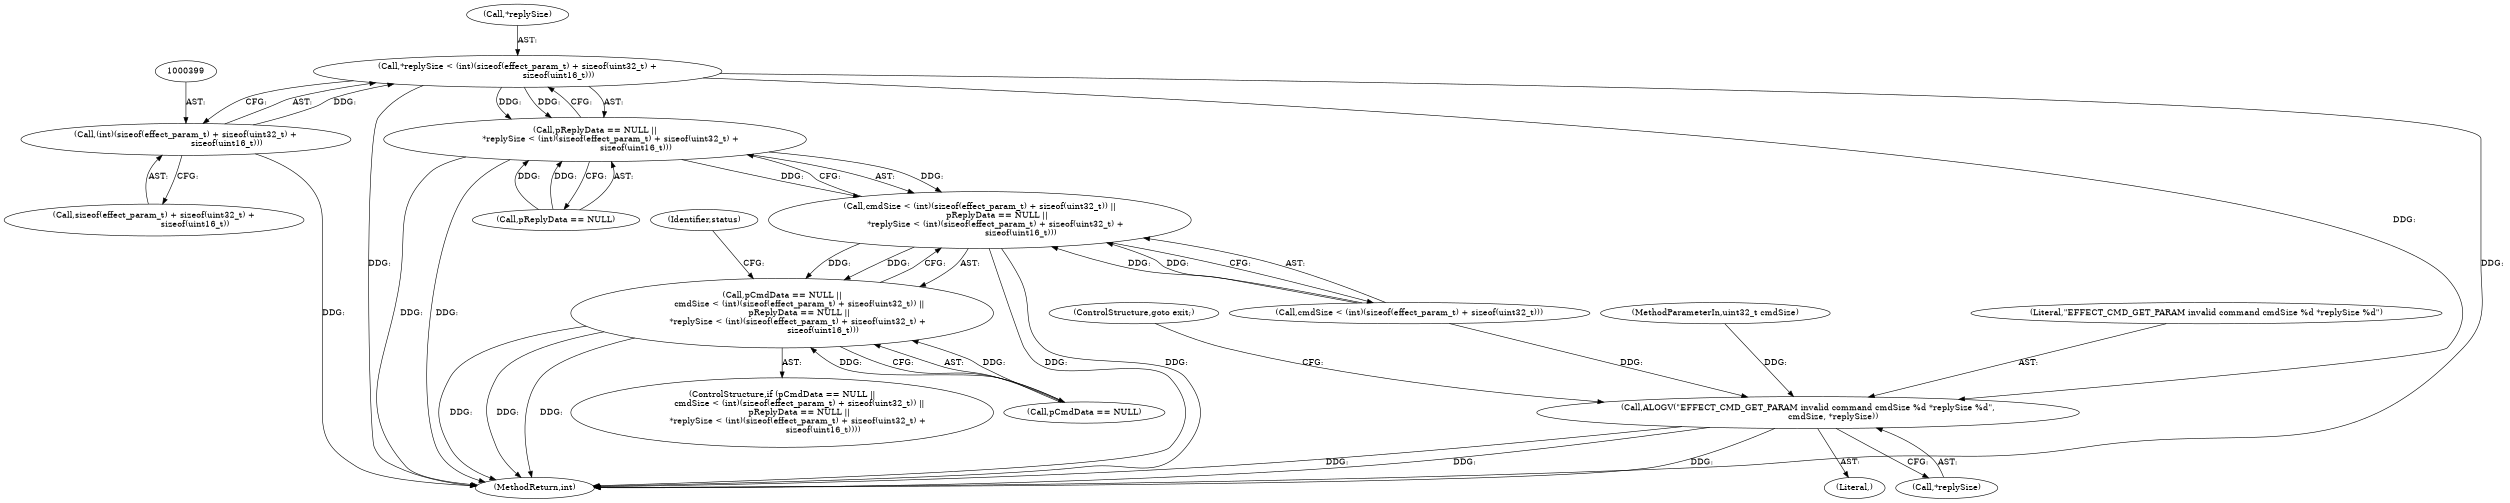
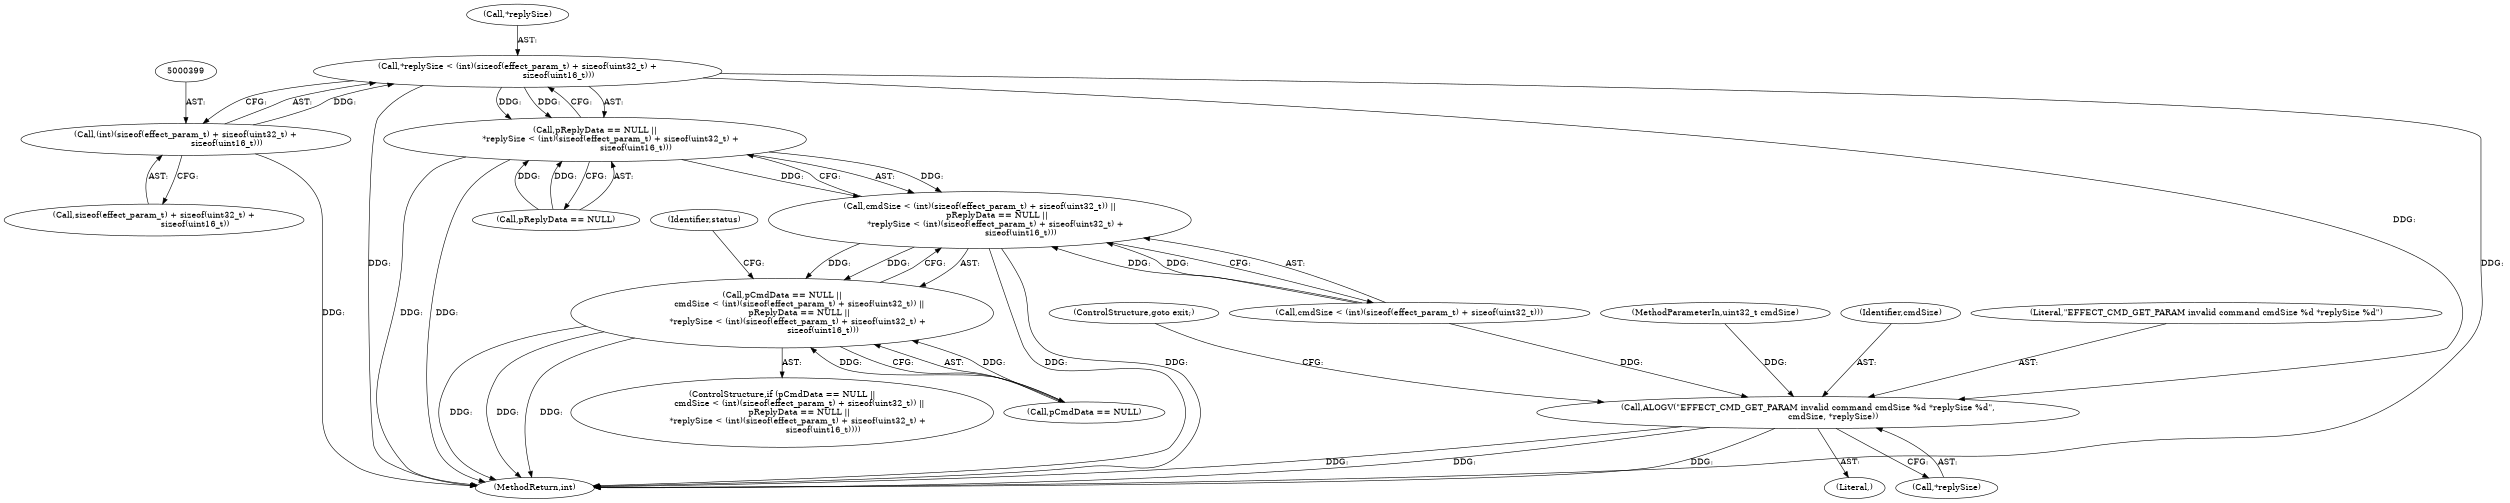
(186, 71) -> (186, 71)
none -> (1901, 313)
